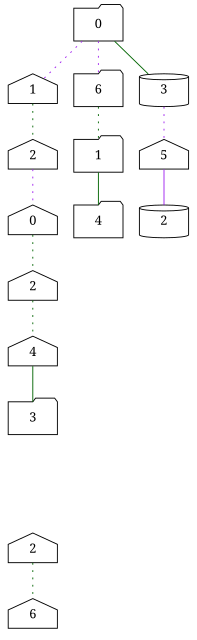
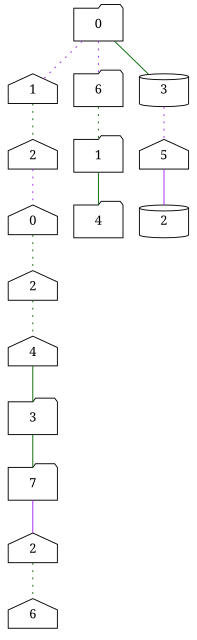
none -> (33, 484)
